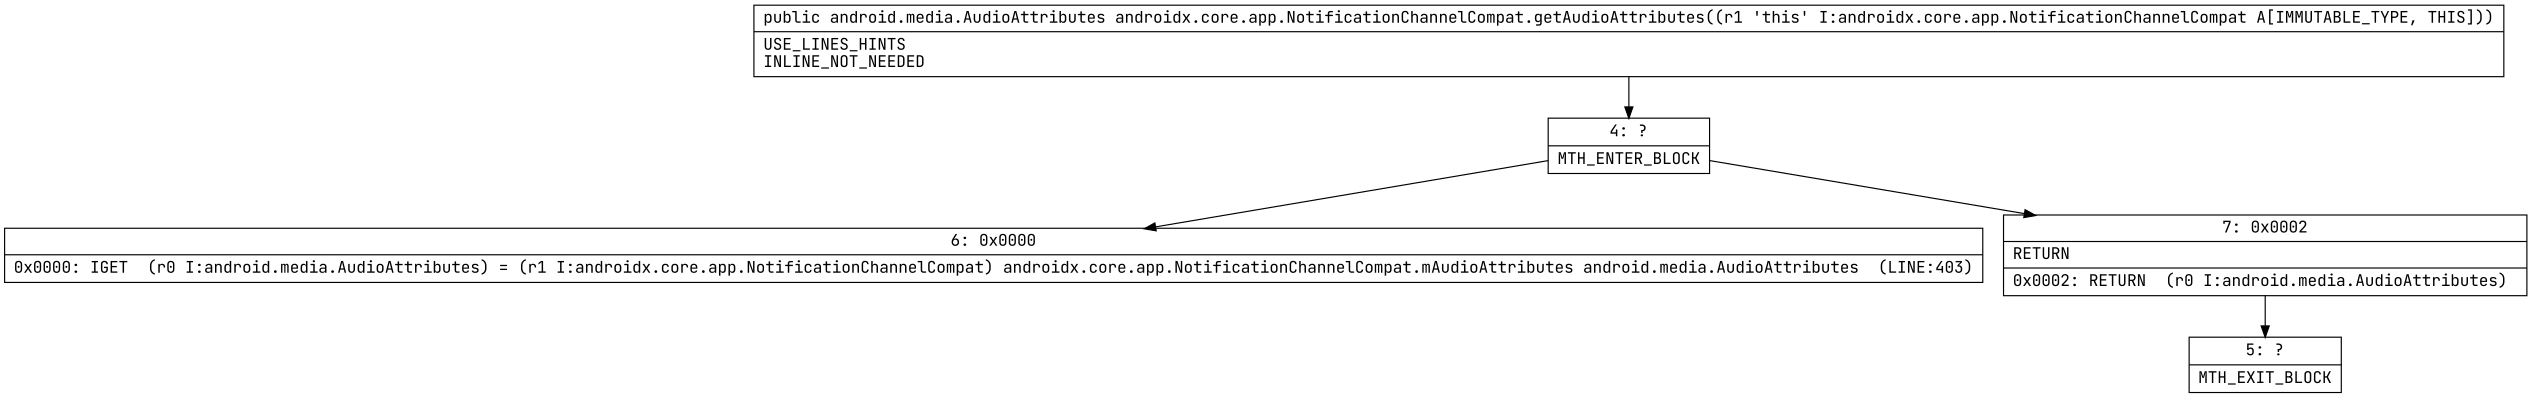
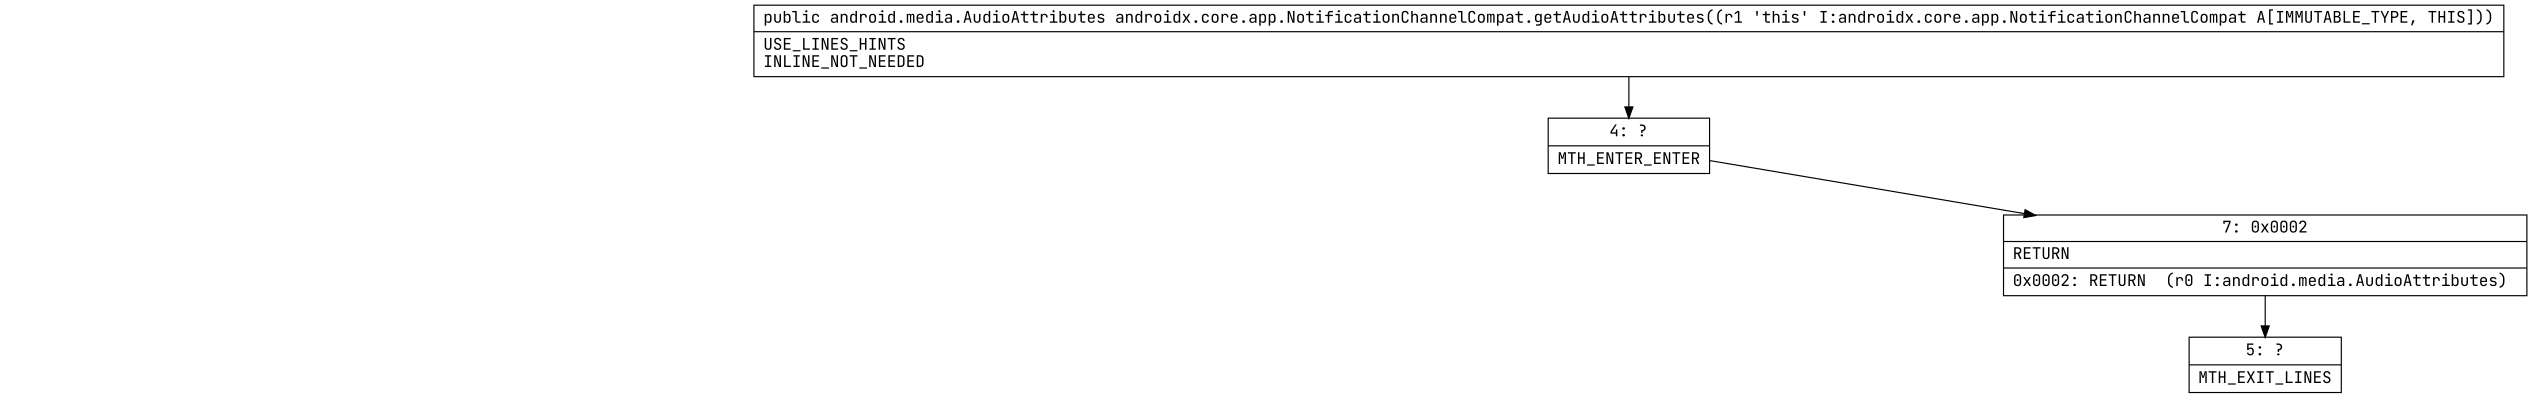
(1629, 159) -> (1629, 159)
(994, 255) -> none
(2265, 378) -> (2265, 378)
